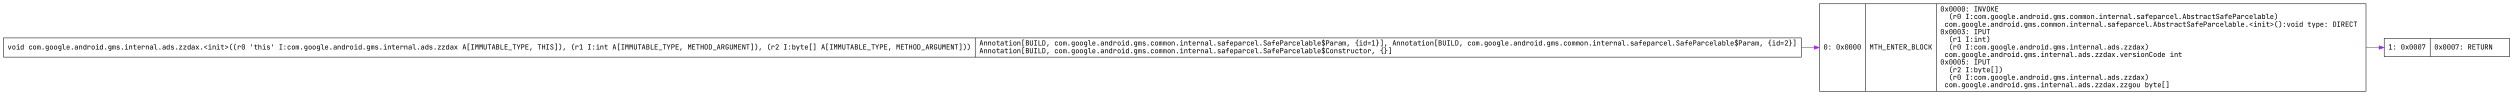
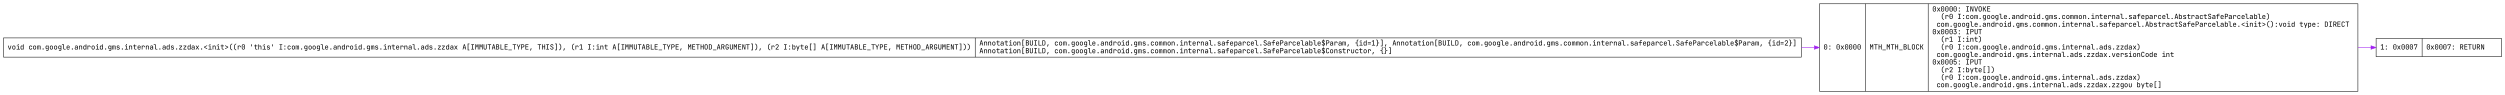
(1901, 47) -> (1897, 47)
